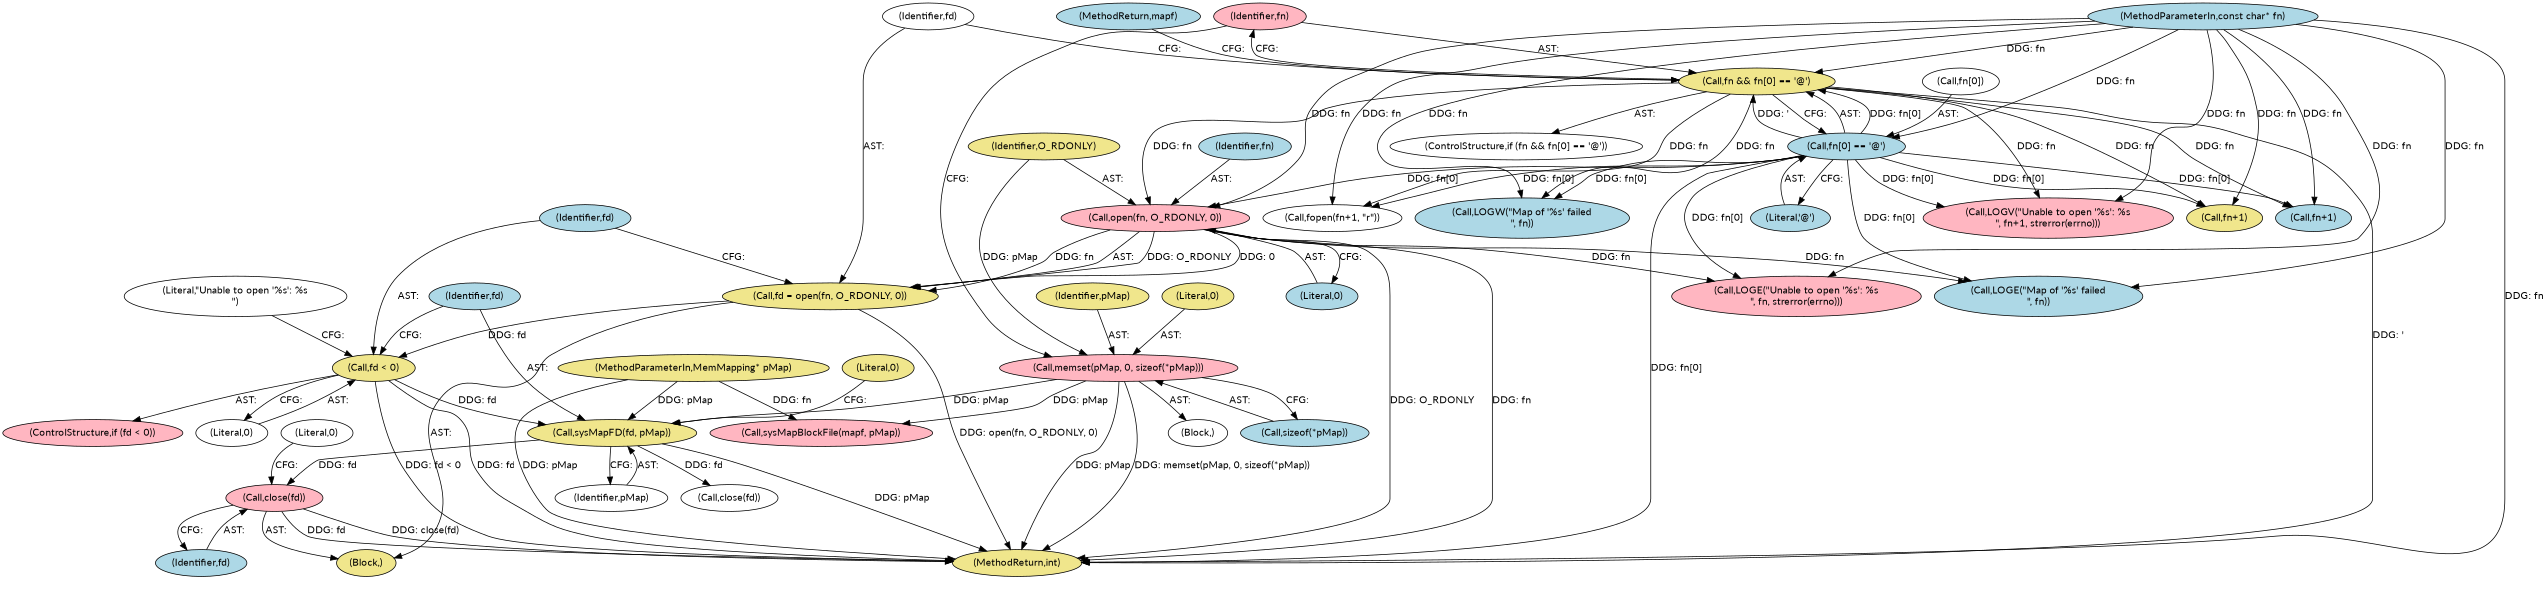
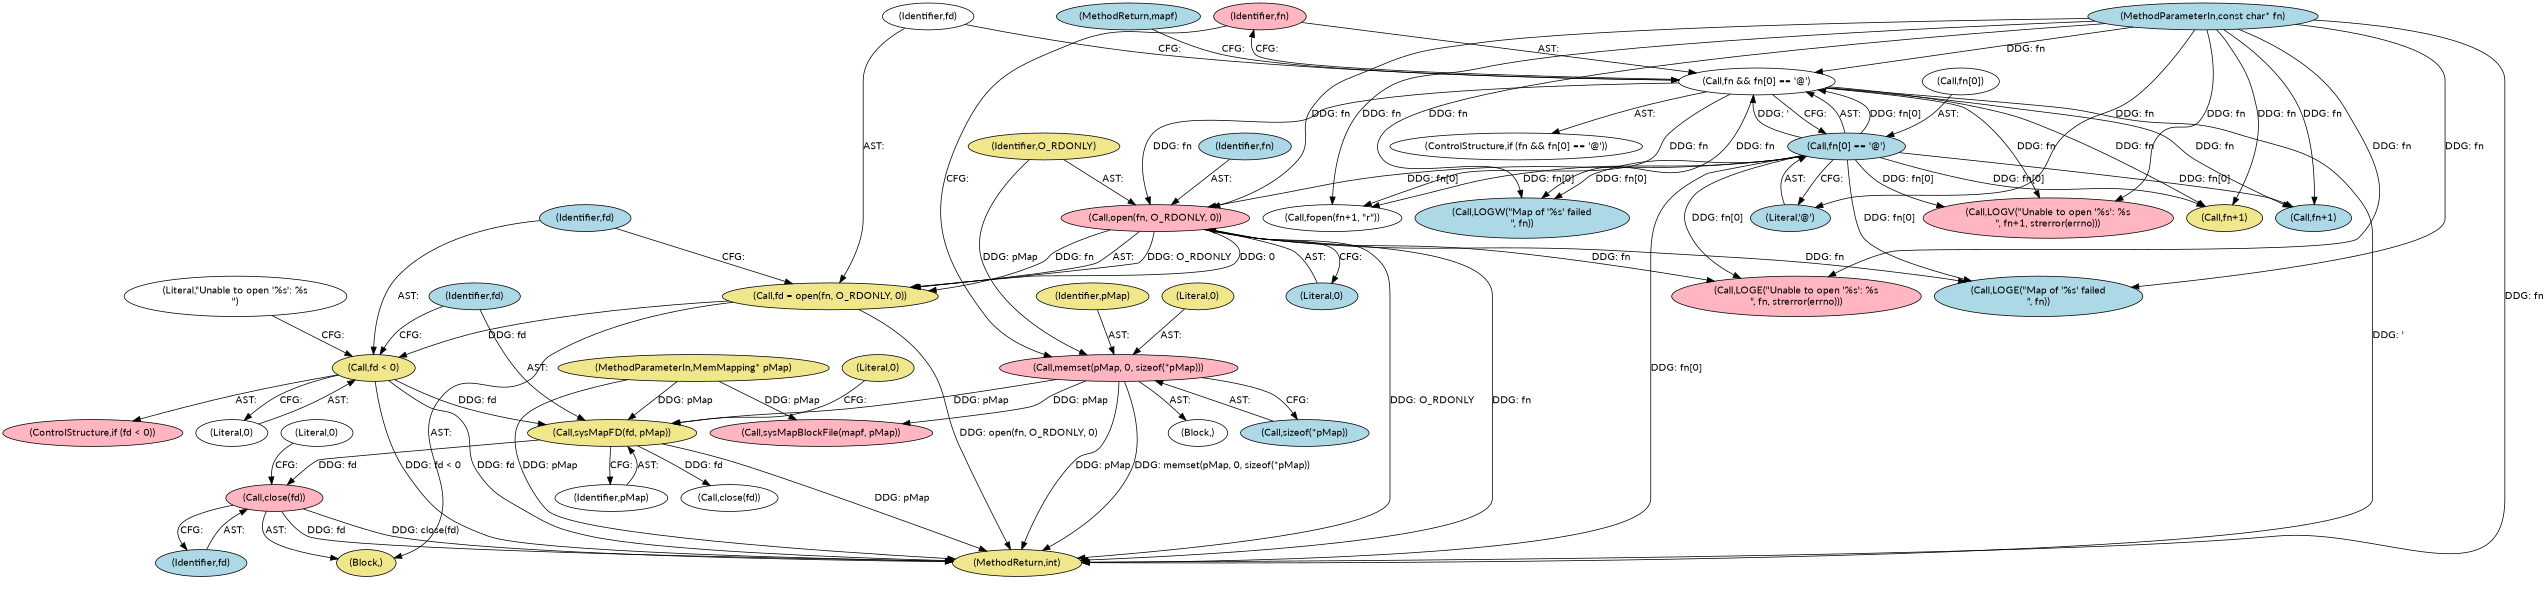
(1757, 81) -> (1757, 81)
(2042, 91) -> (2038, 176)
(792, 400) -> (792, 400)
